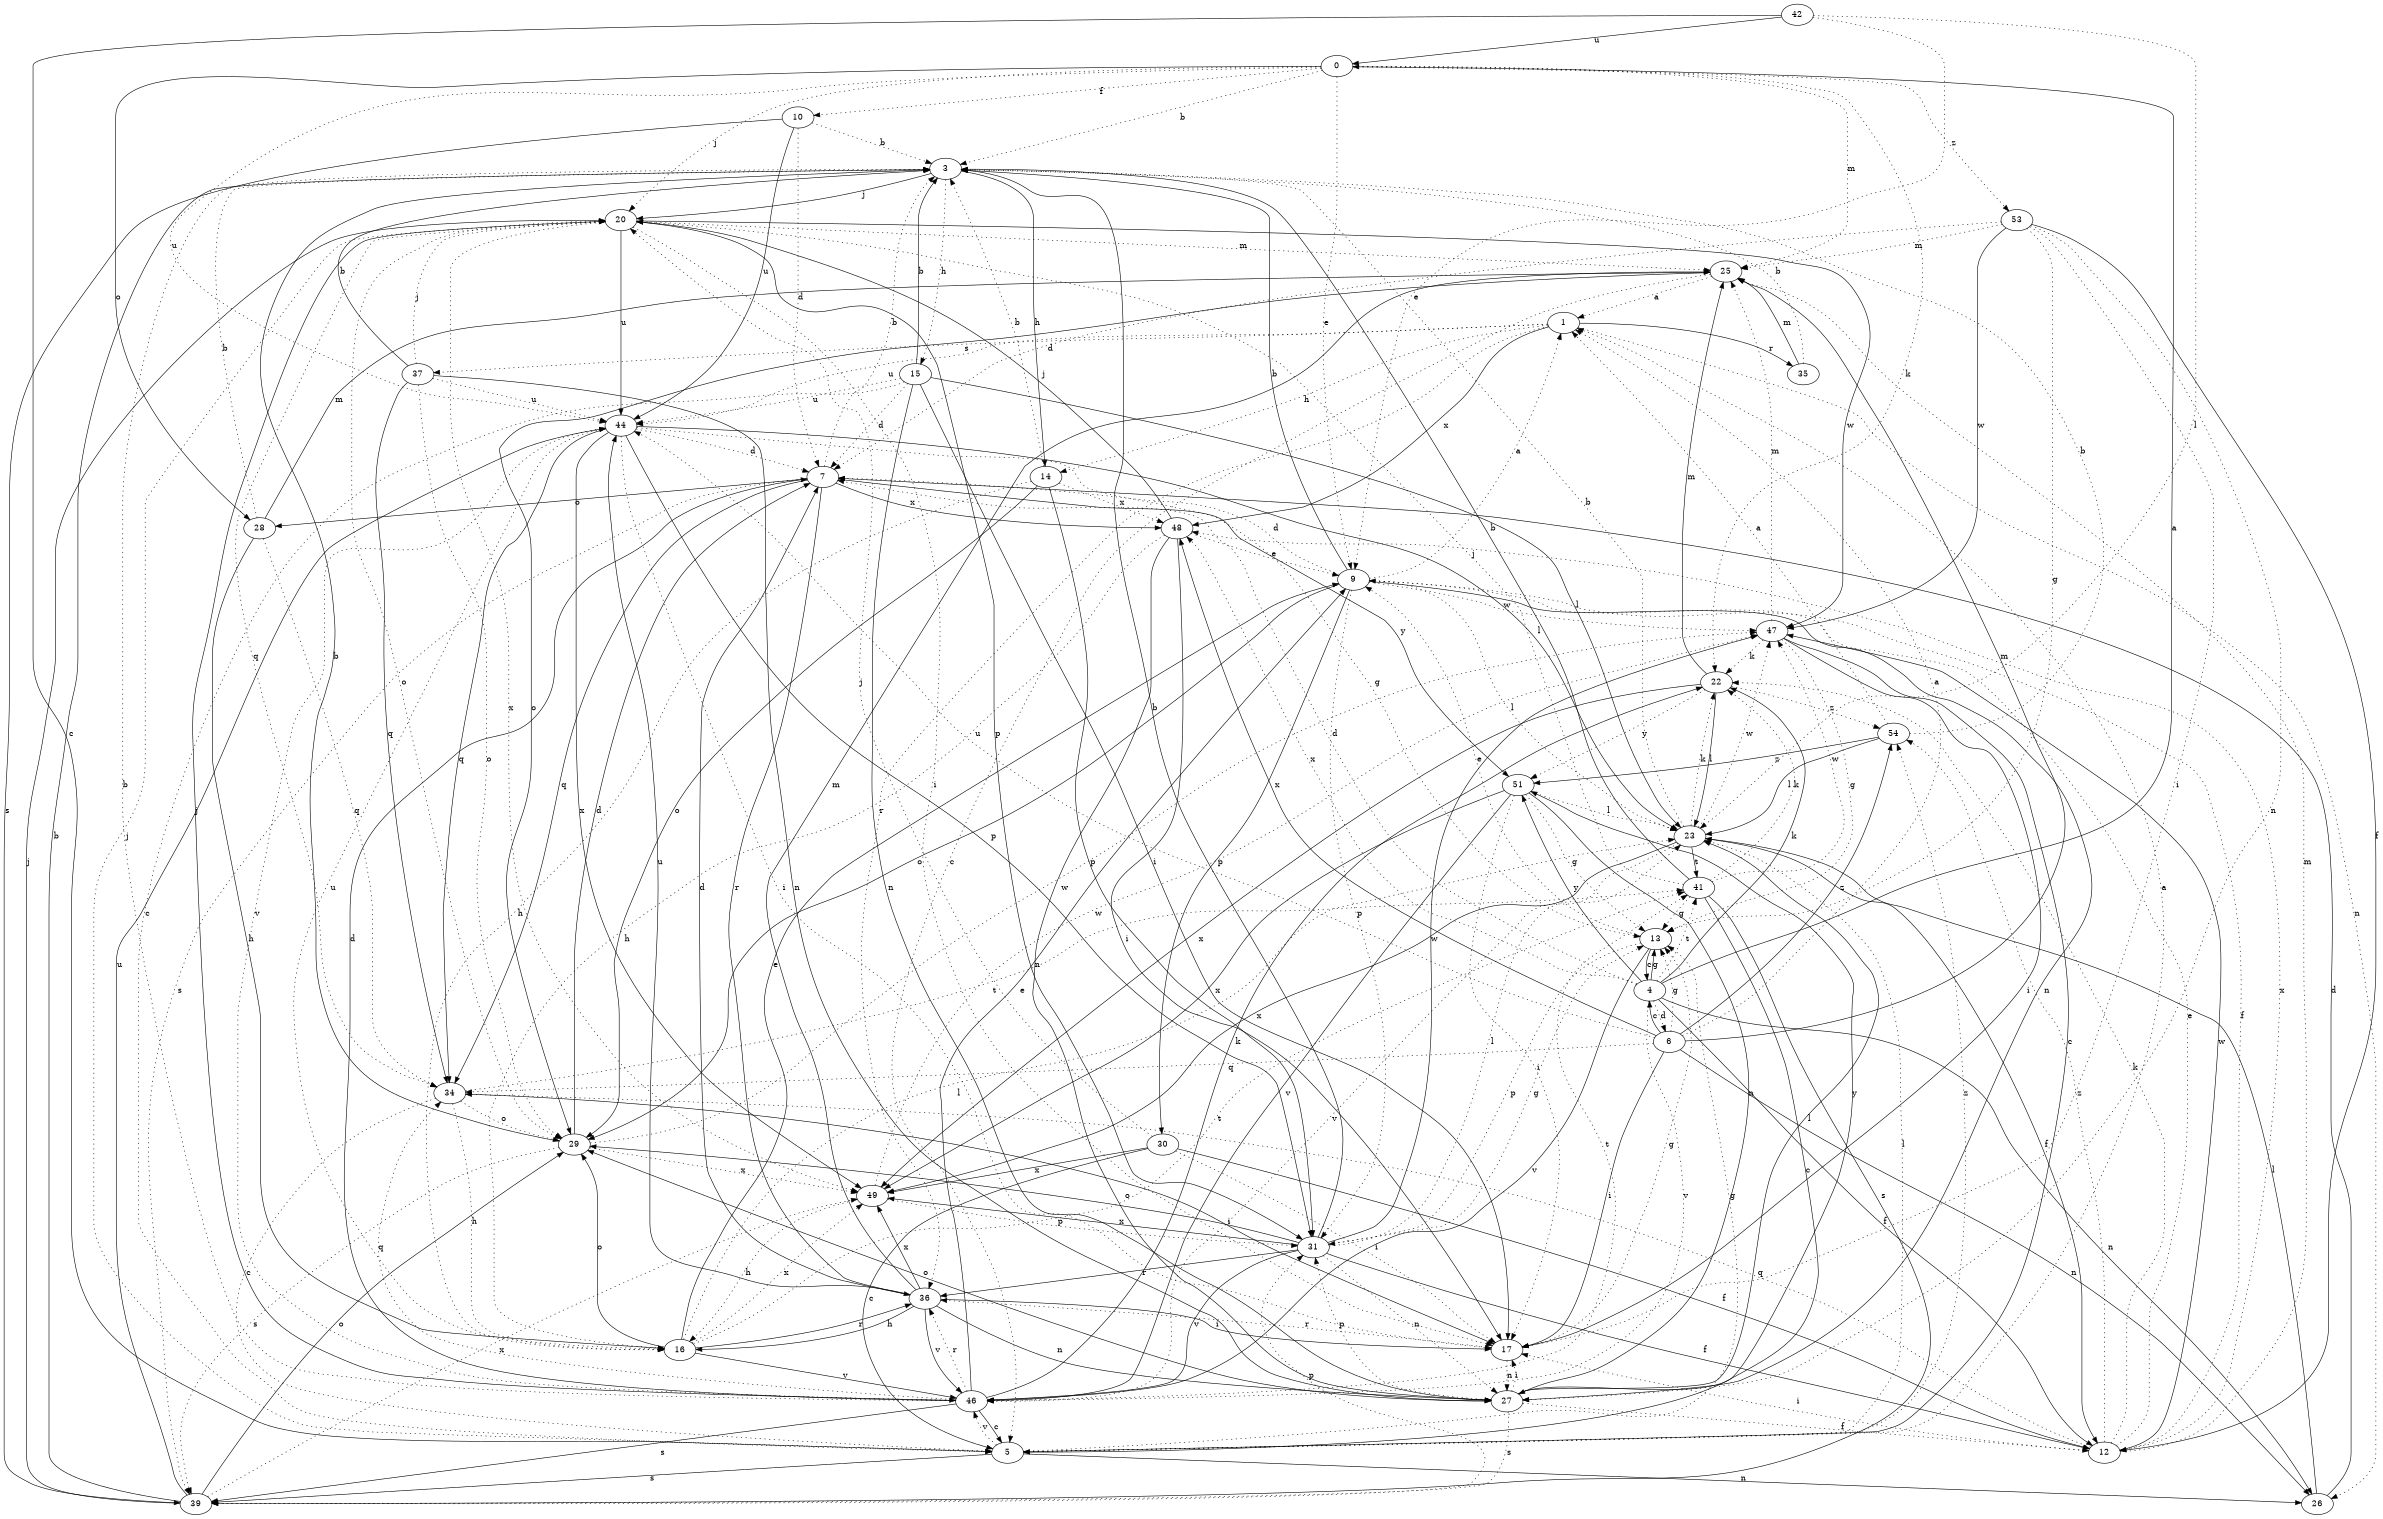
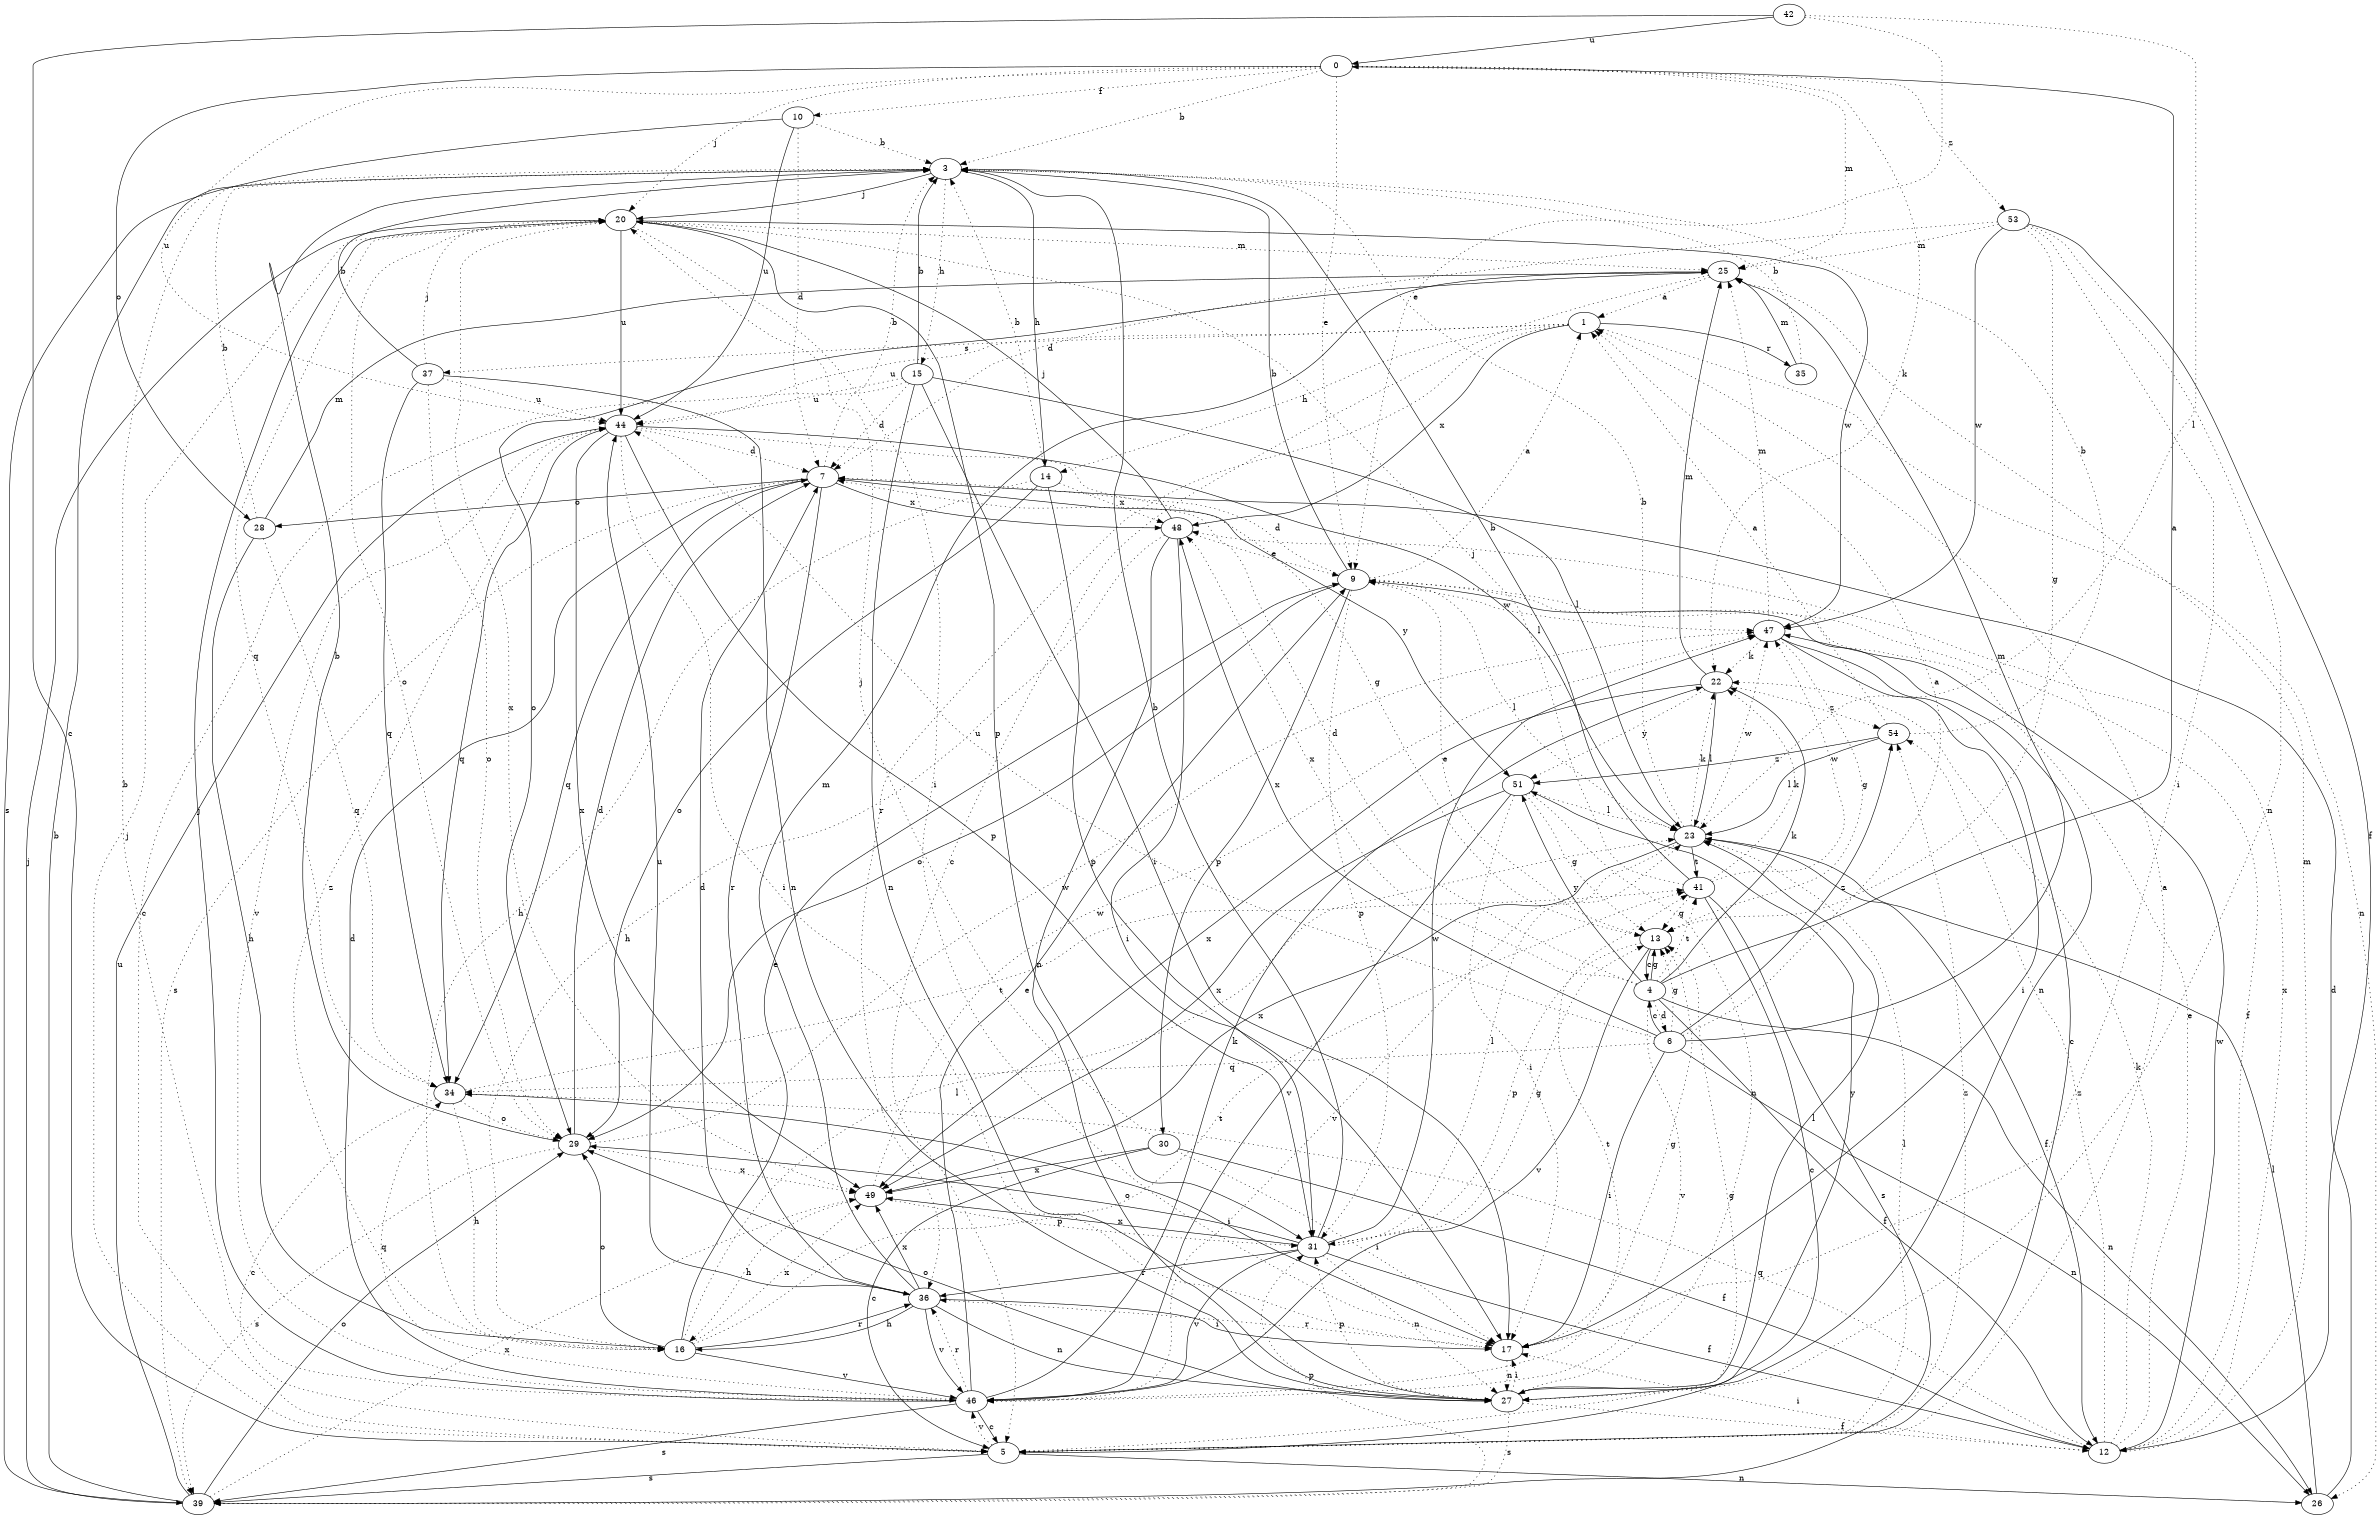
(334, 888) -> (331, 888)
(1748, 1103) -> (1751, 1101)
